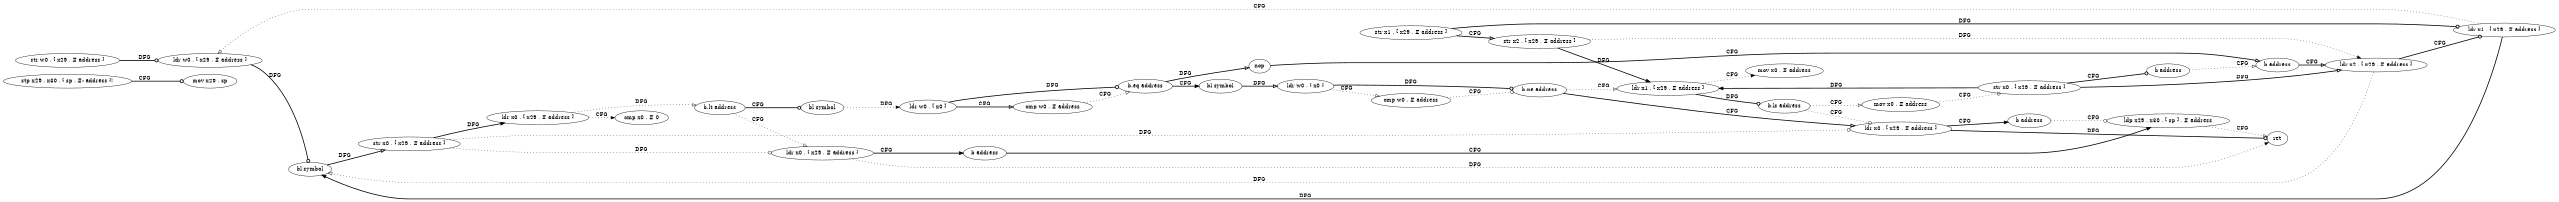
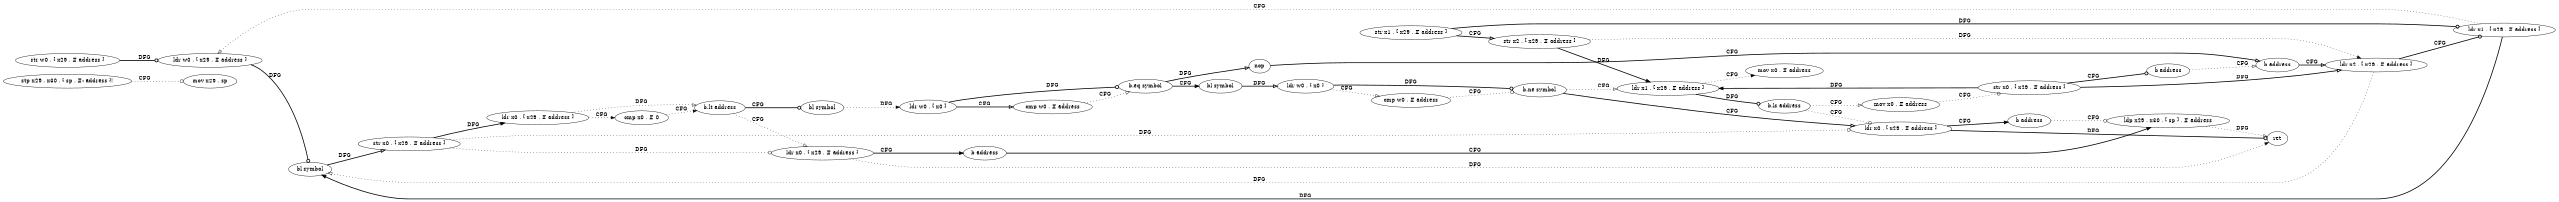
(156, 81) -> (156, 81)
(1145, 86) -> (1145, 86)
(1540, 90) -> (1540, 90)
none -> (679, 113)
(2243, 128) -> (2243, 128)
